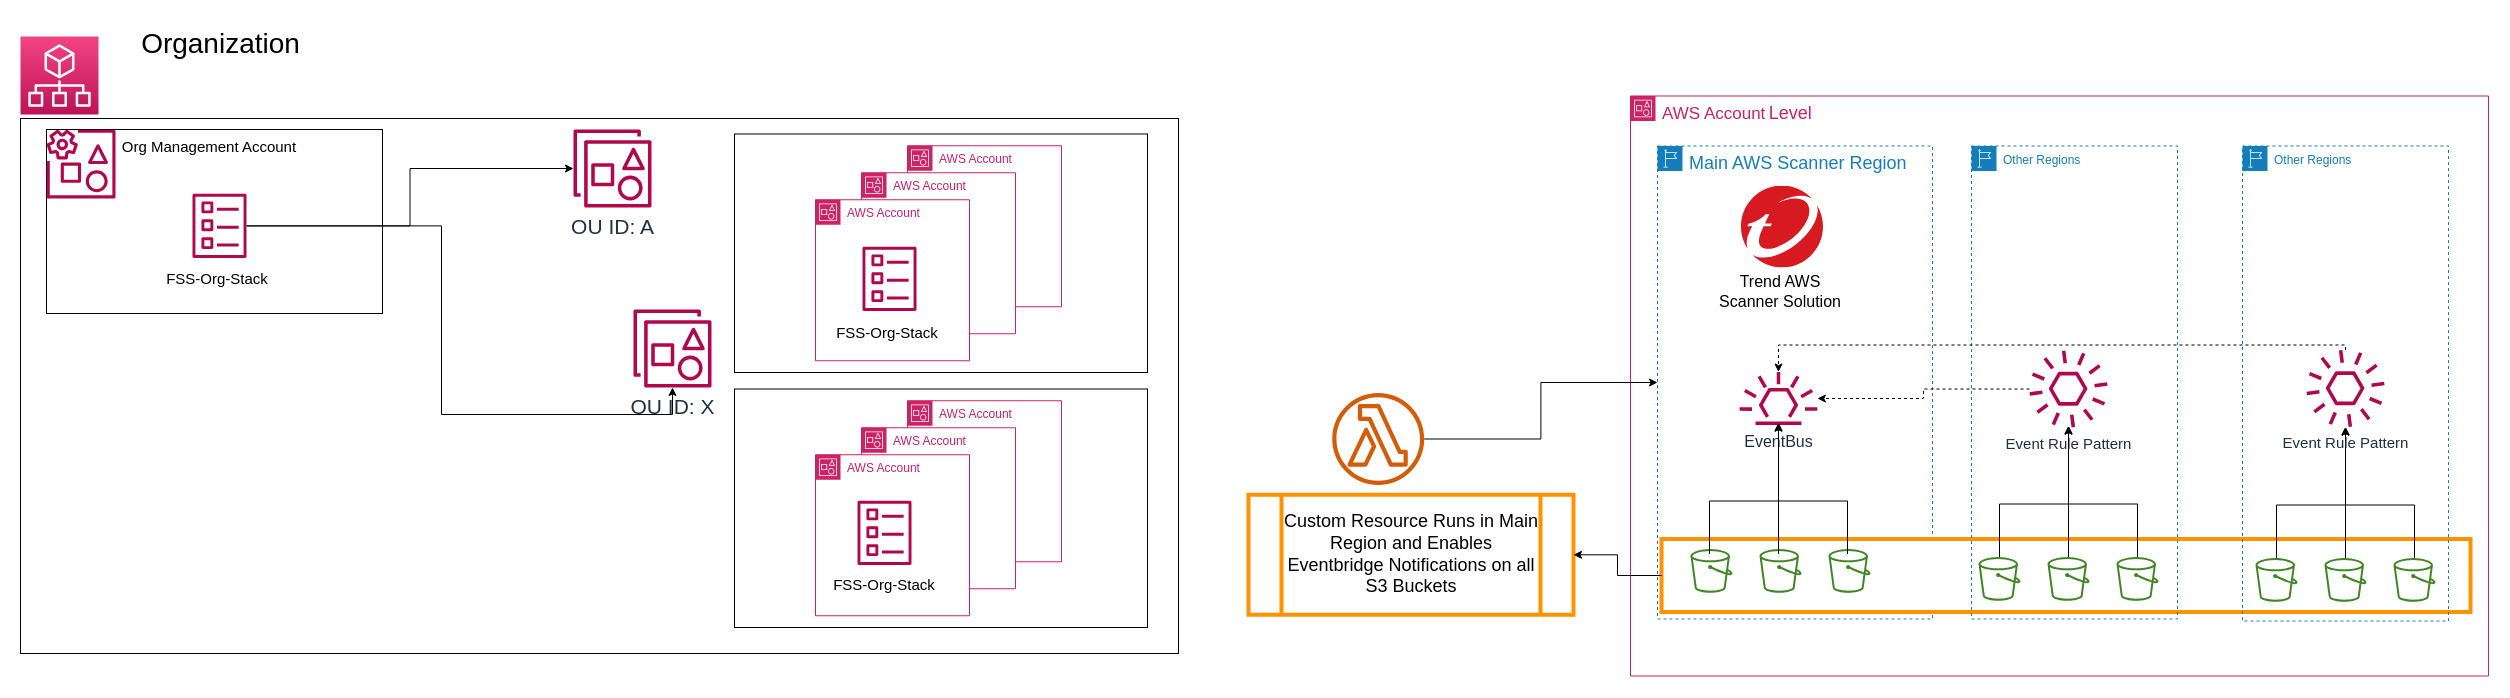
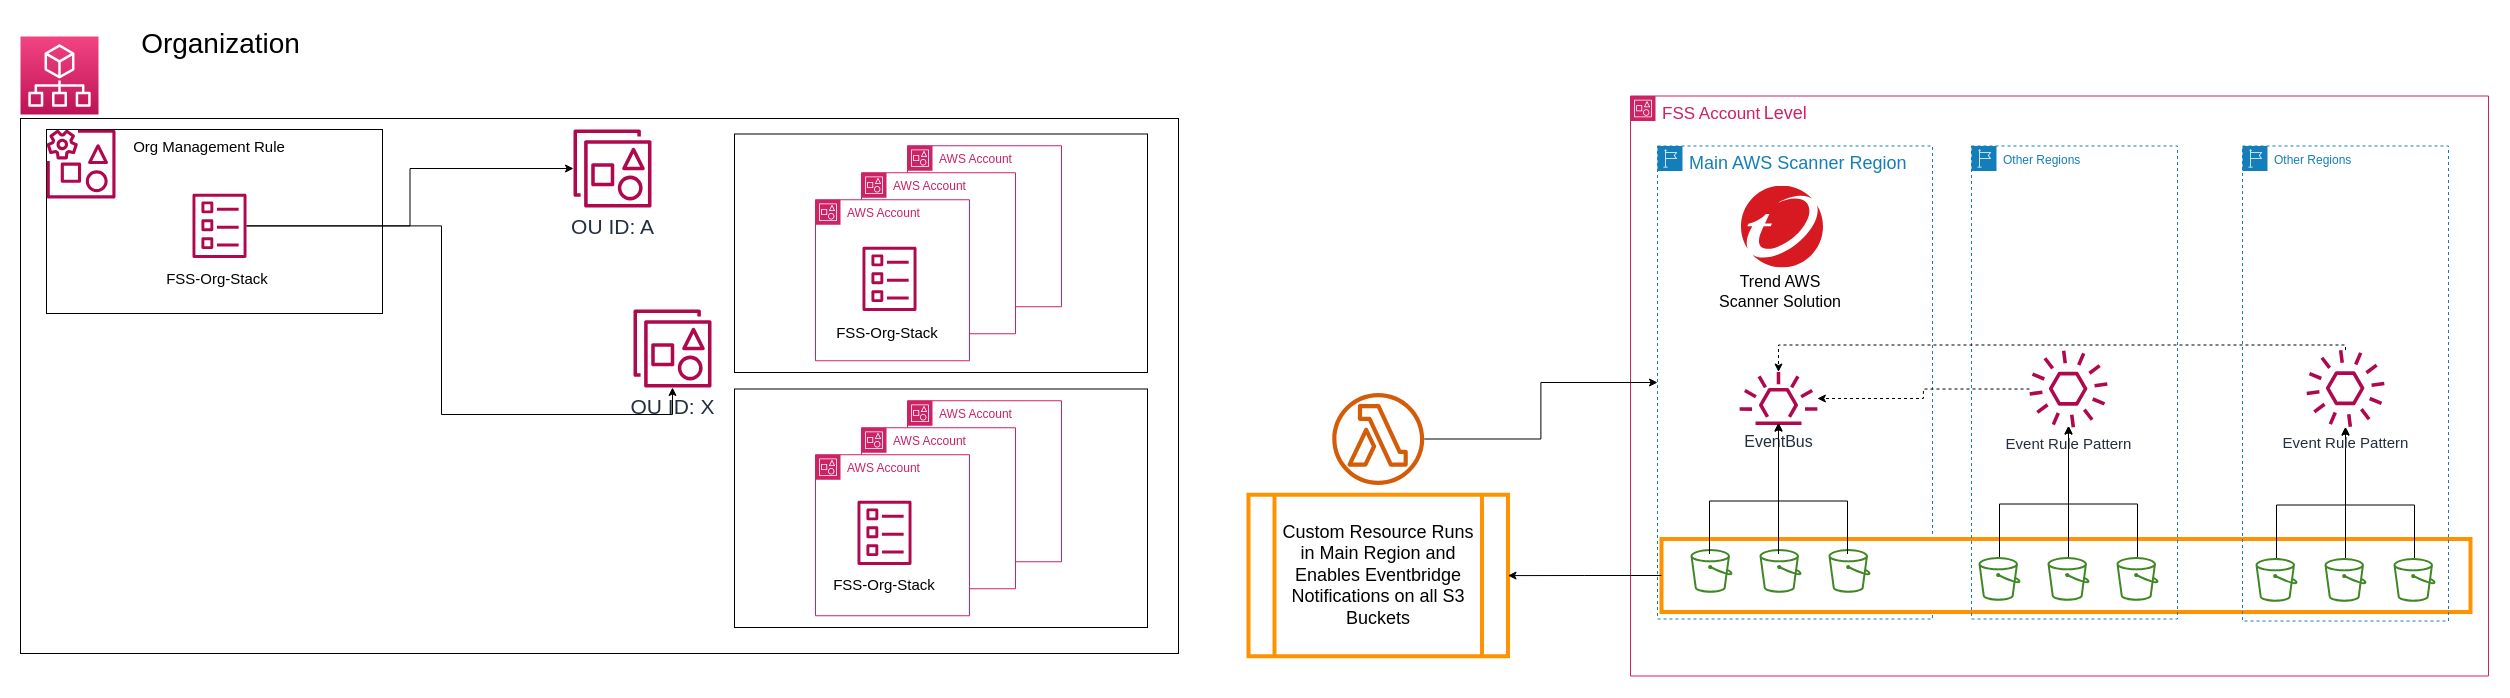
(1715, 111) -> (1715, 111)
(210, 147) -> (210, 147)
(1411, 555) -> (1378, 576)
